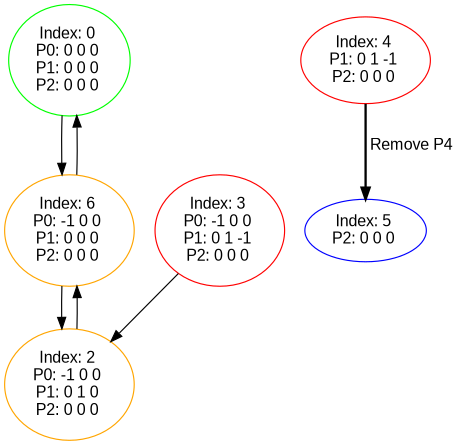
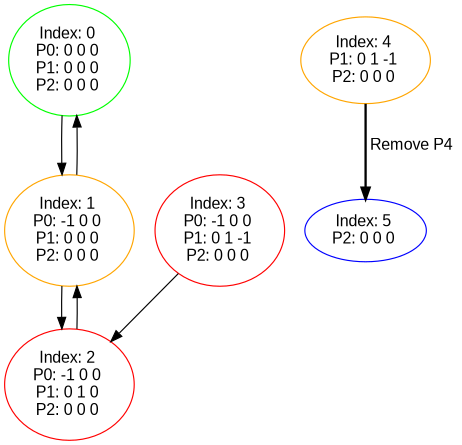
(366, 60) -> (366, 60)
(69, 231) -> (69, 231)
(69, 385) -> (69, 385)
